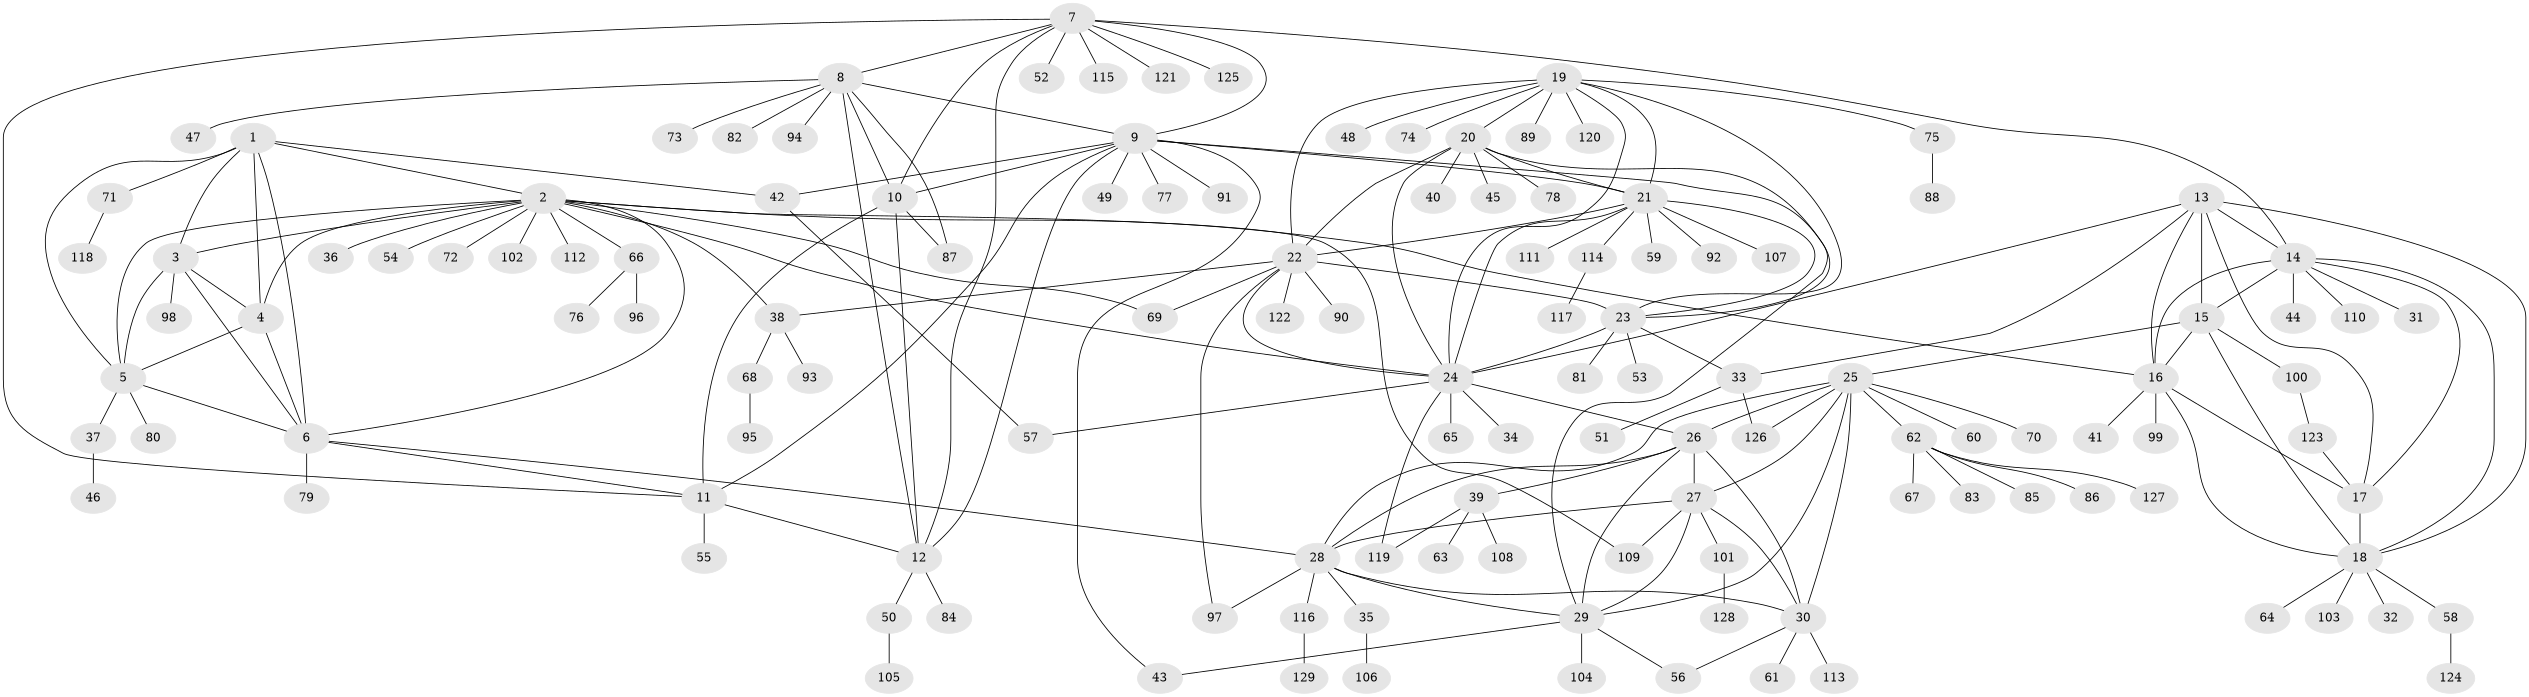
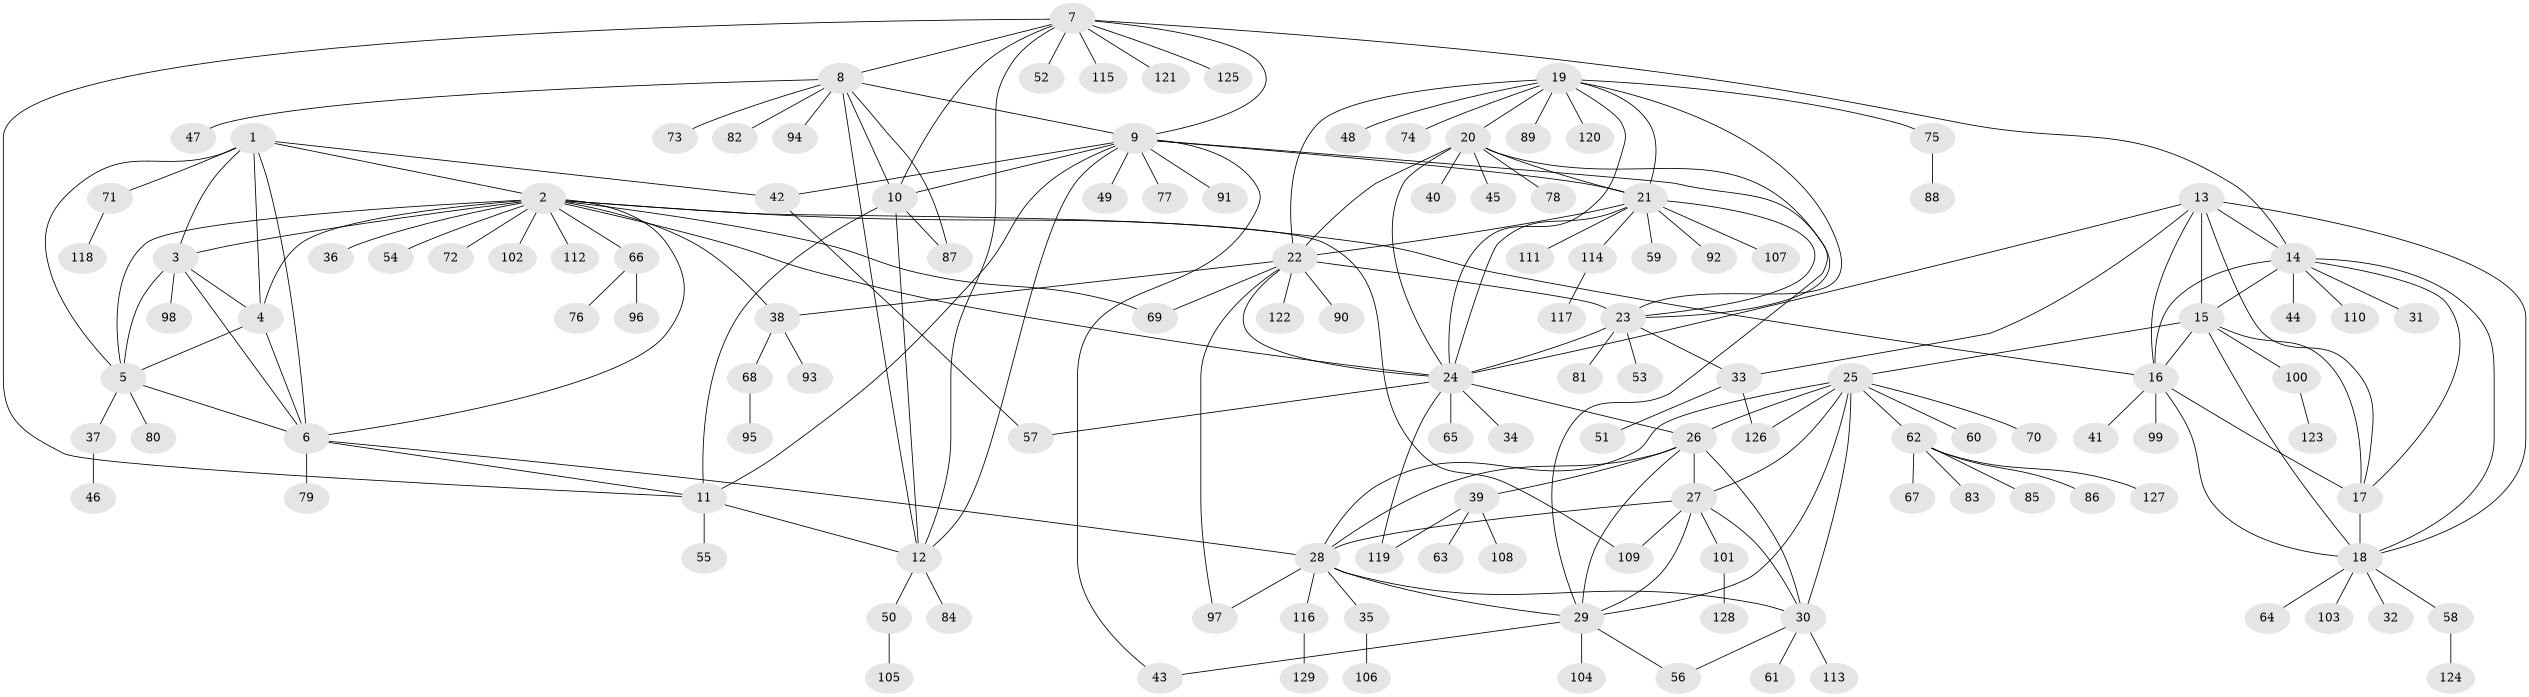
(2336, 468) -> (2332, 368)
